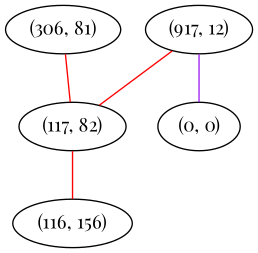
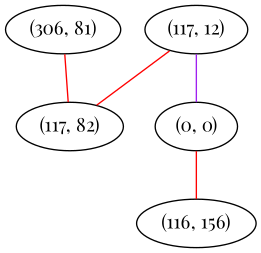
(199, 30) -> (196, 30)
(73, 175) -> (196, 175)
